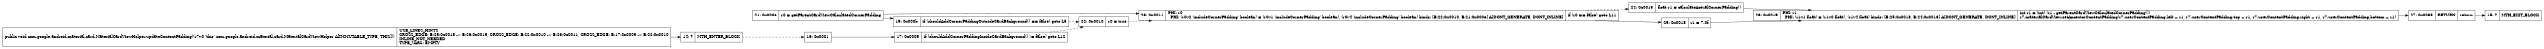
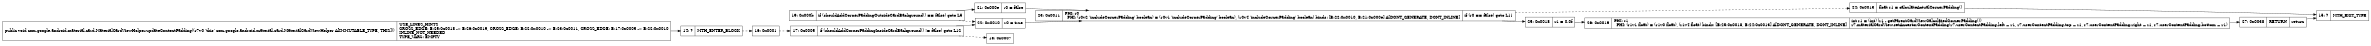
(1776, 9) -> (2139, 11)
(831, 15) -> (1013, 8)
(2520, 15) -> (2350, 16)
(887, 18) -> (964, 10)
(1139, 21) -> (1052, 22)
(1699, 23) -> (1563, 22)
(1065, 30) -> (964, 25)
(862, 37) -> (783, 31)
none -> (1000, 38)
